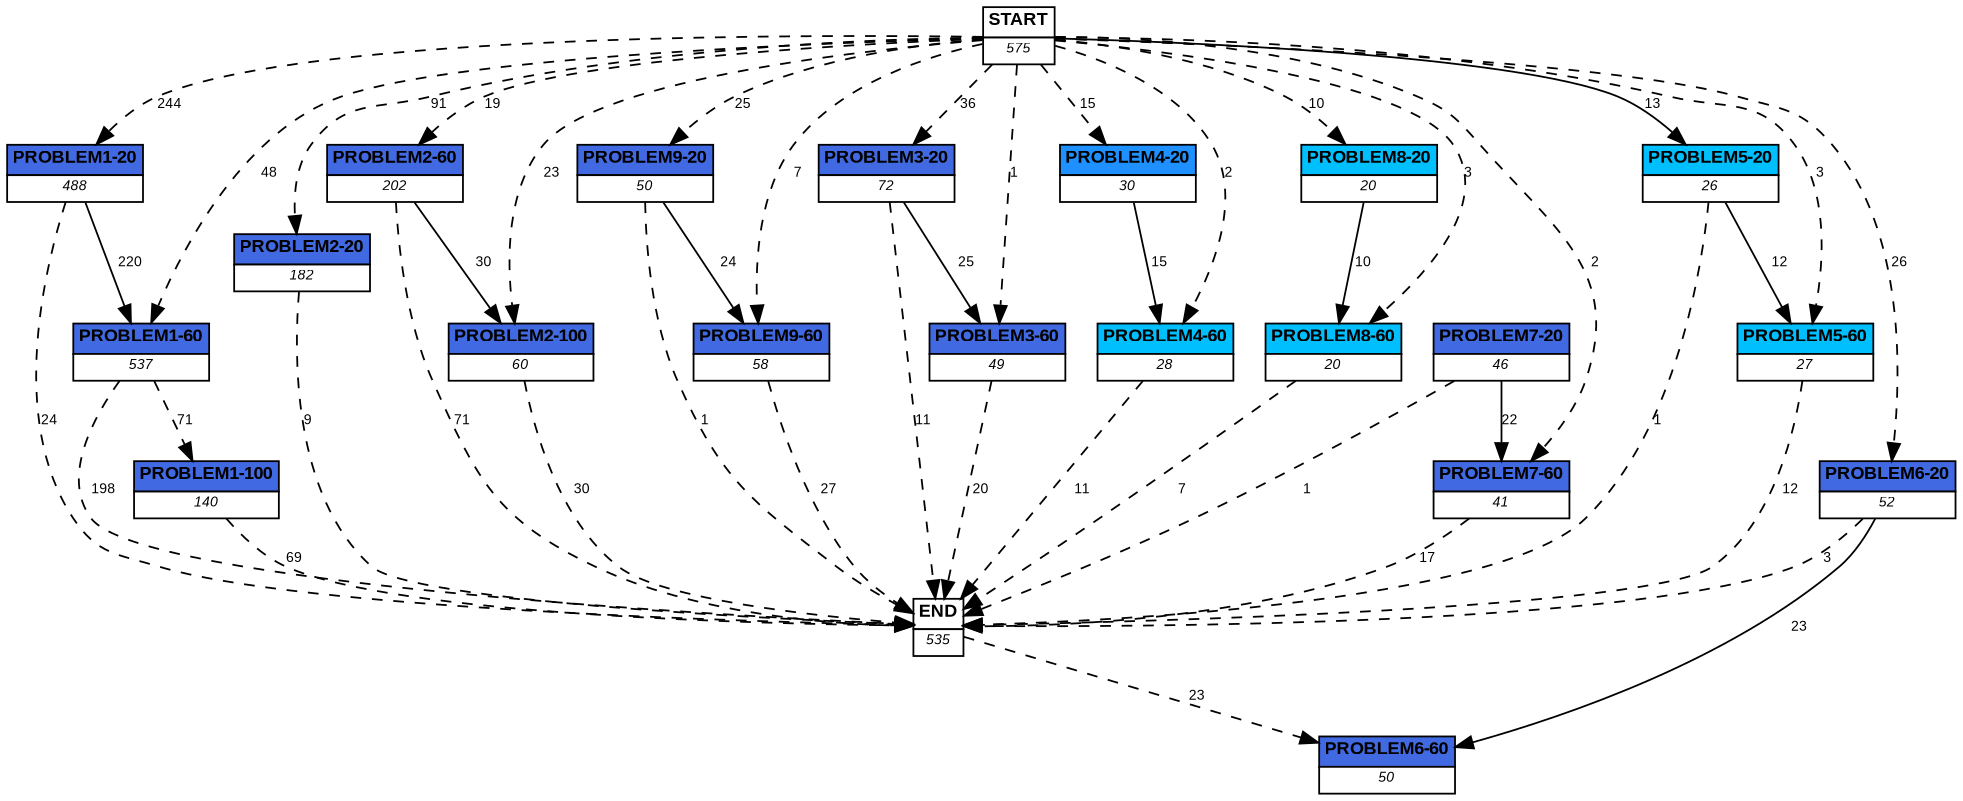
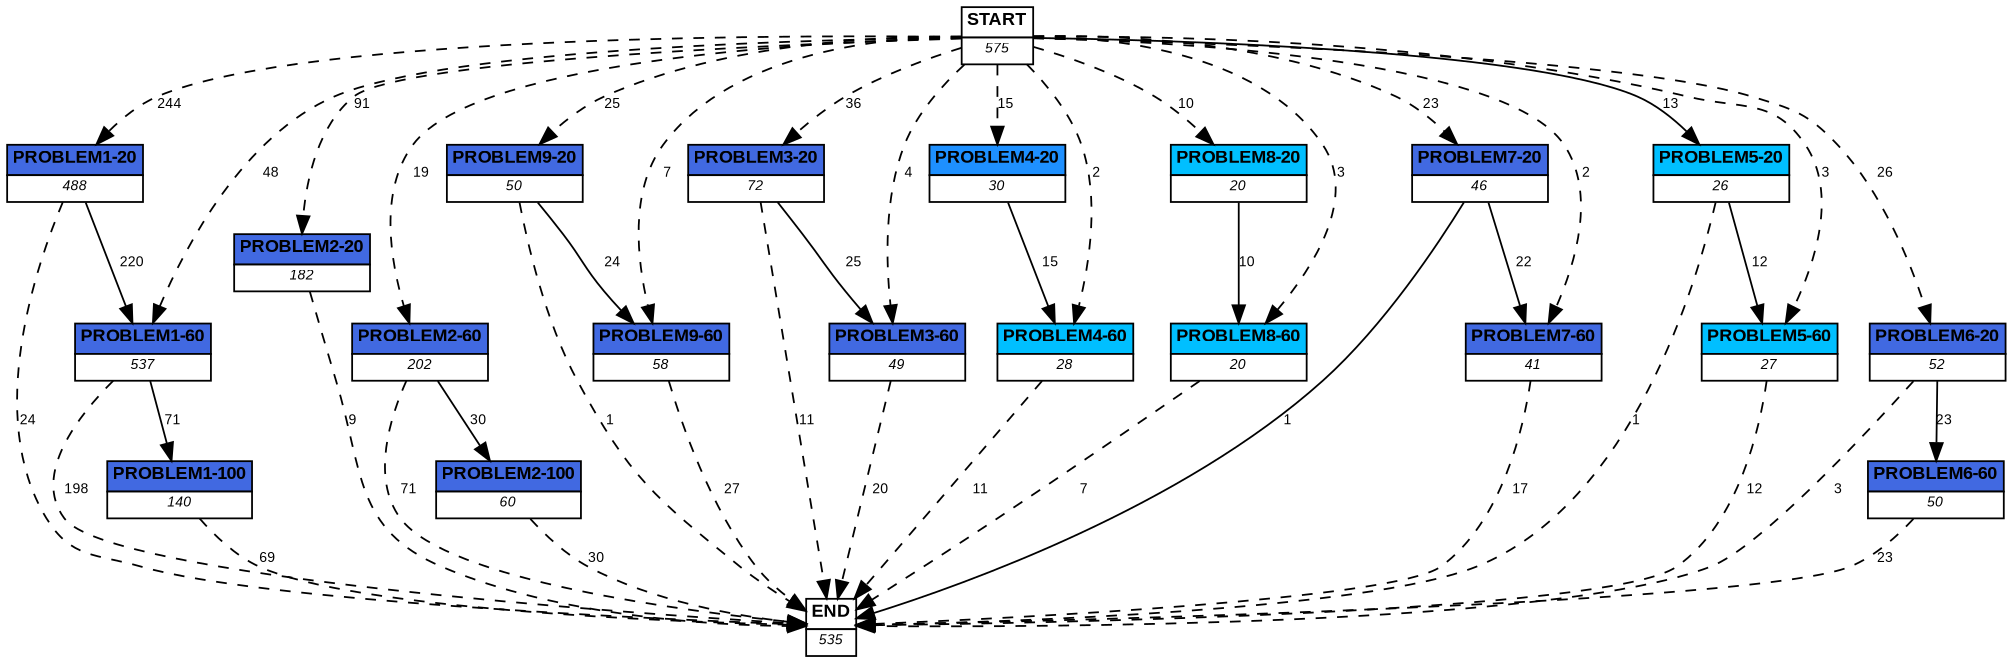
(674, 86) -> (1331, 72)
(1014, 173) -> (909, 173)
(169, 413) -> (159, 412)
(1222, 505) -> (1210, 464)
(1132, 687) -> (1668, 592)
